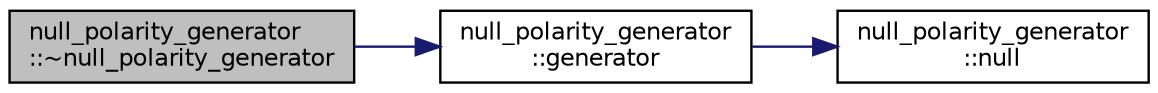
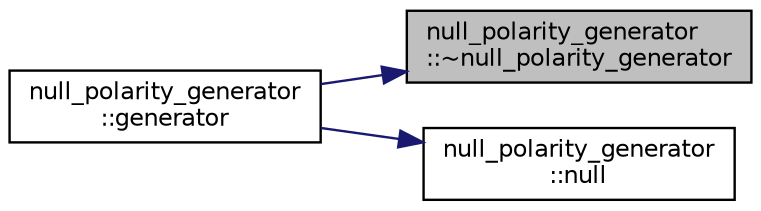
(385, 47) -> (352, 80)
